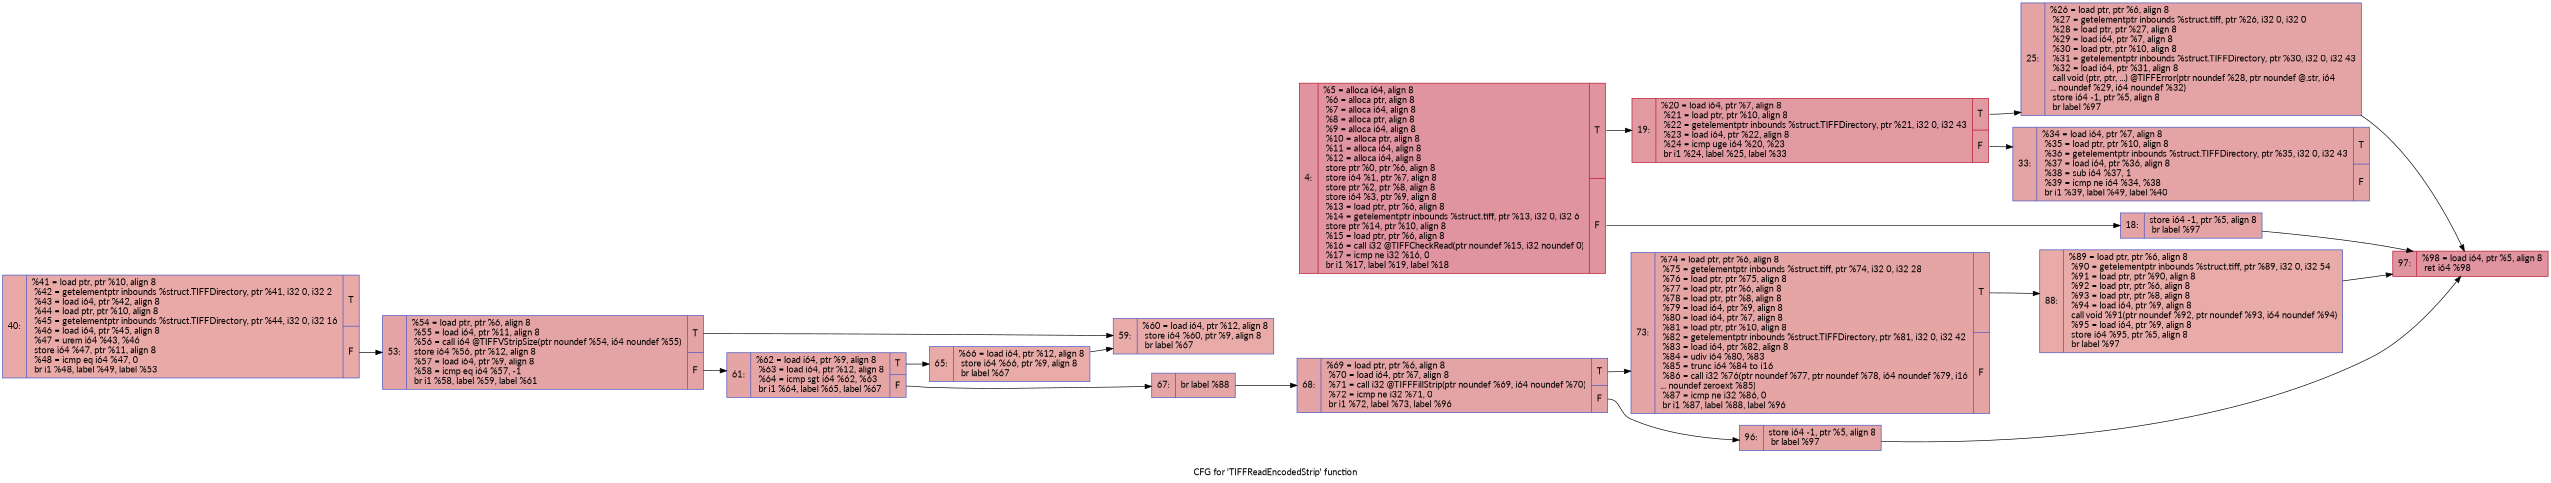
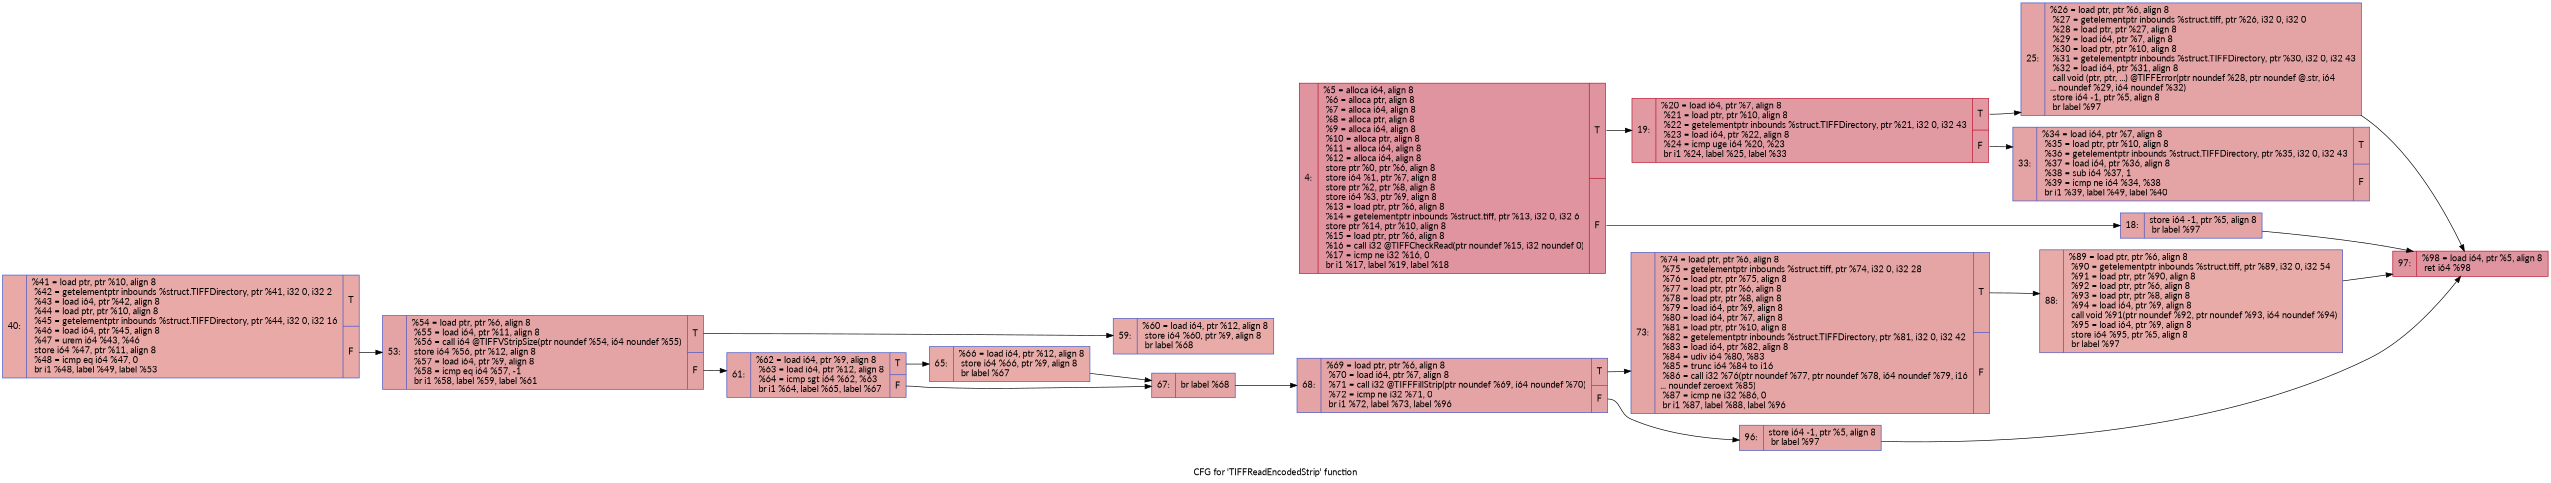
(1168, 346) -> (1168, 346)
(1098, 351) -> (1118, 377)
(1205, 385) -> (1205, 385)
